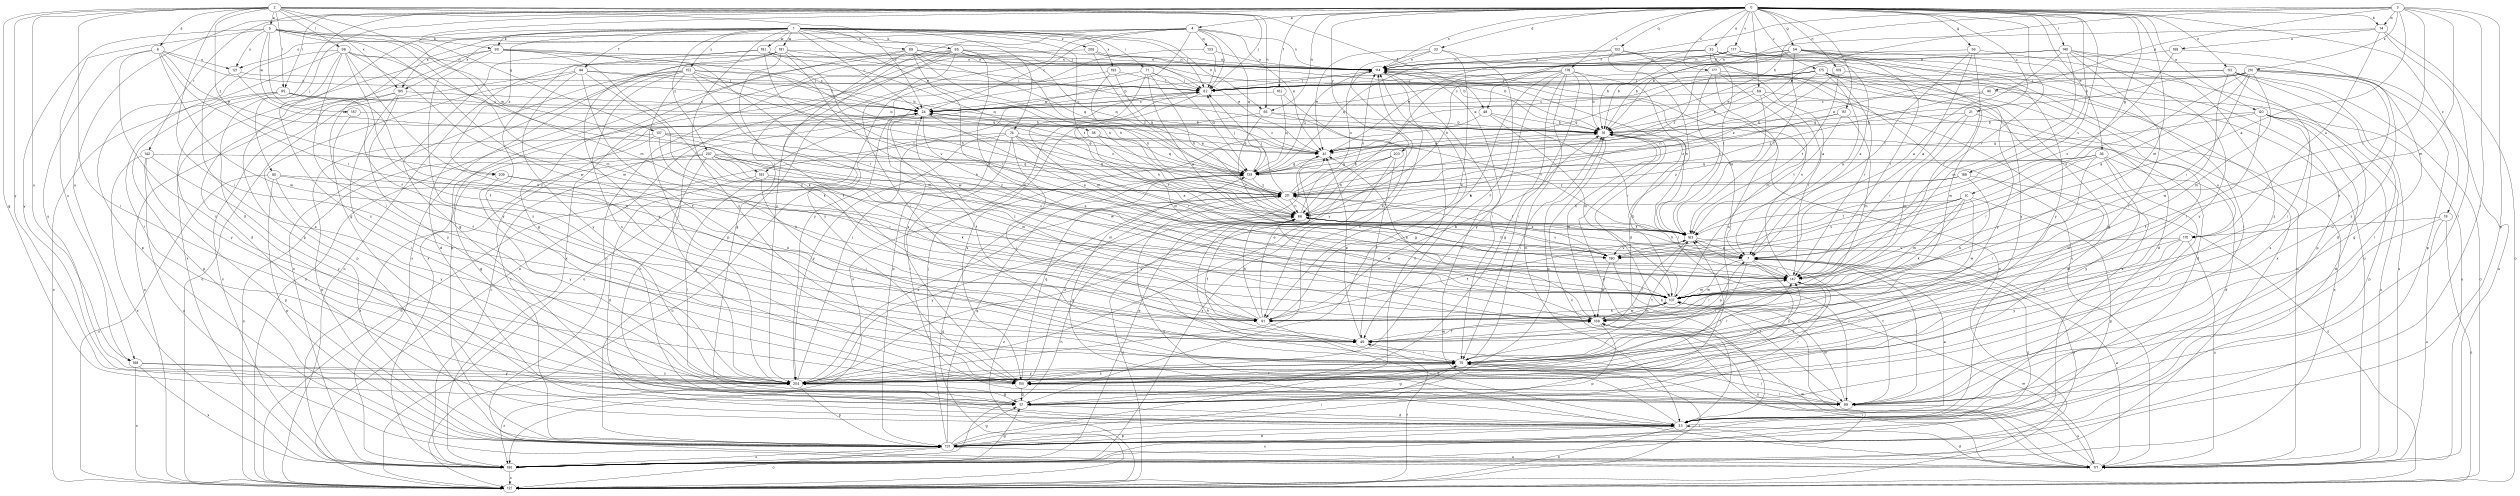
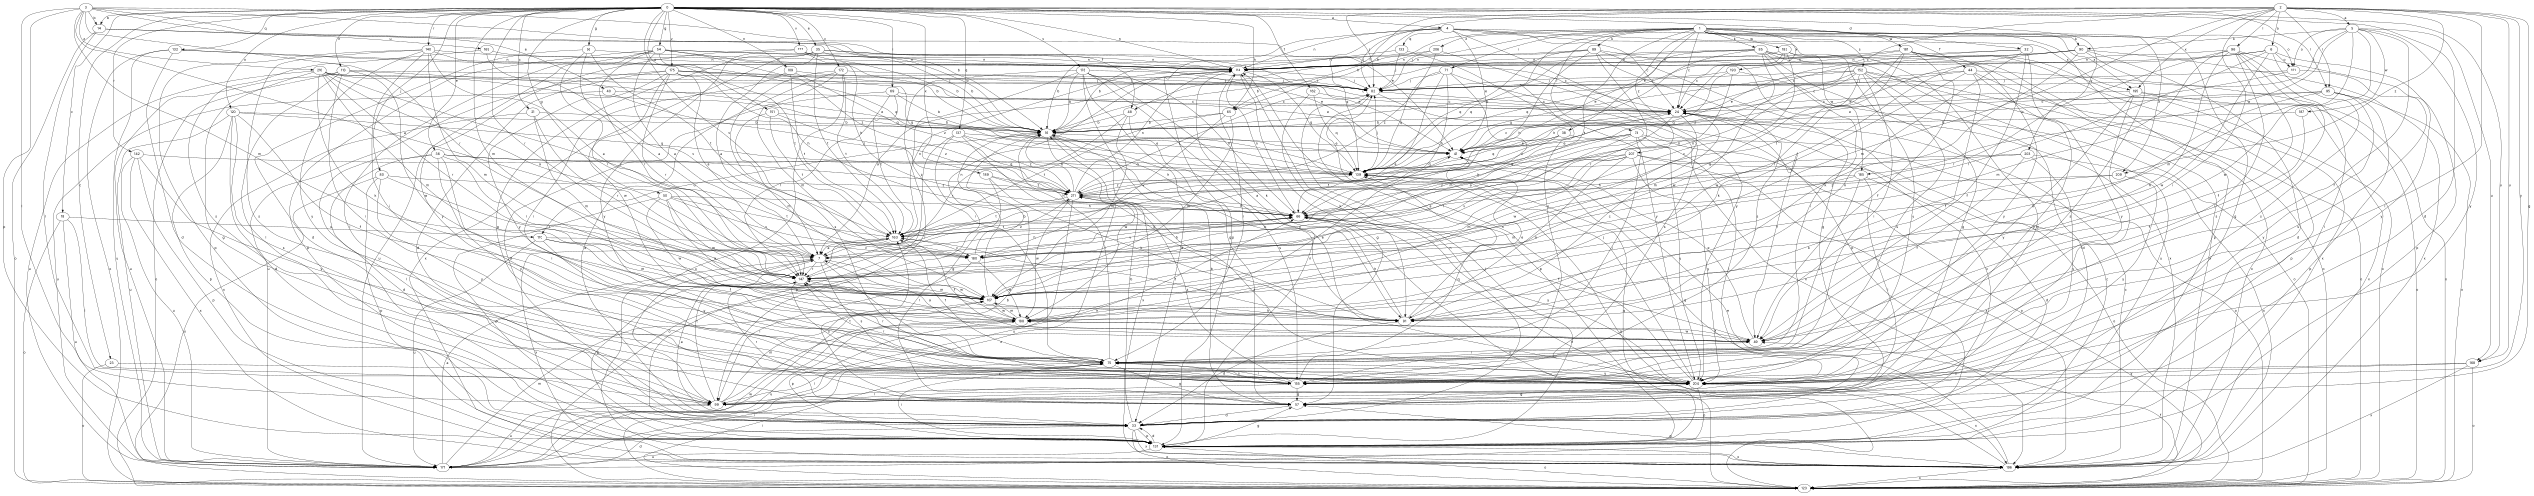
(2301, 149) -> none
none -> (112, 363)
